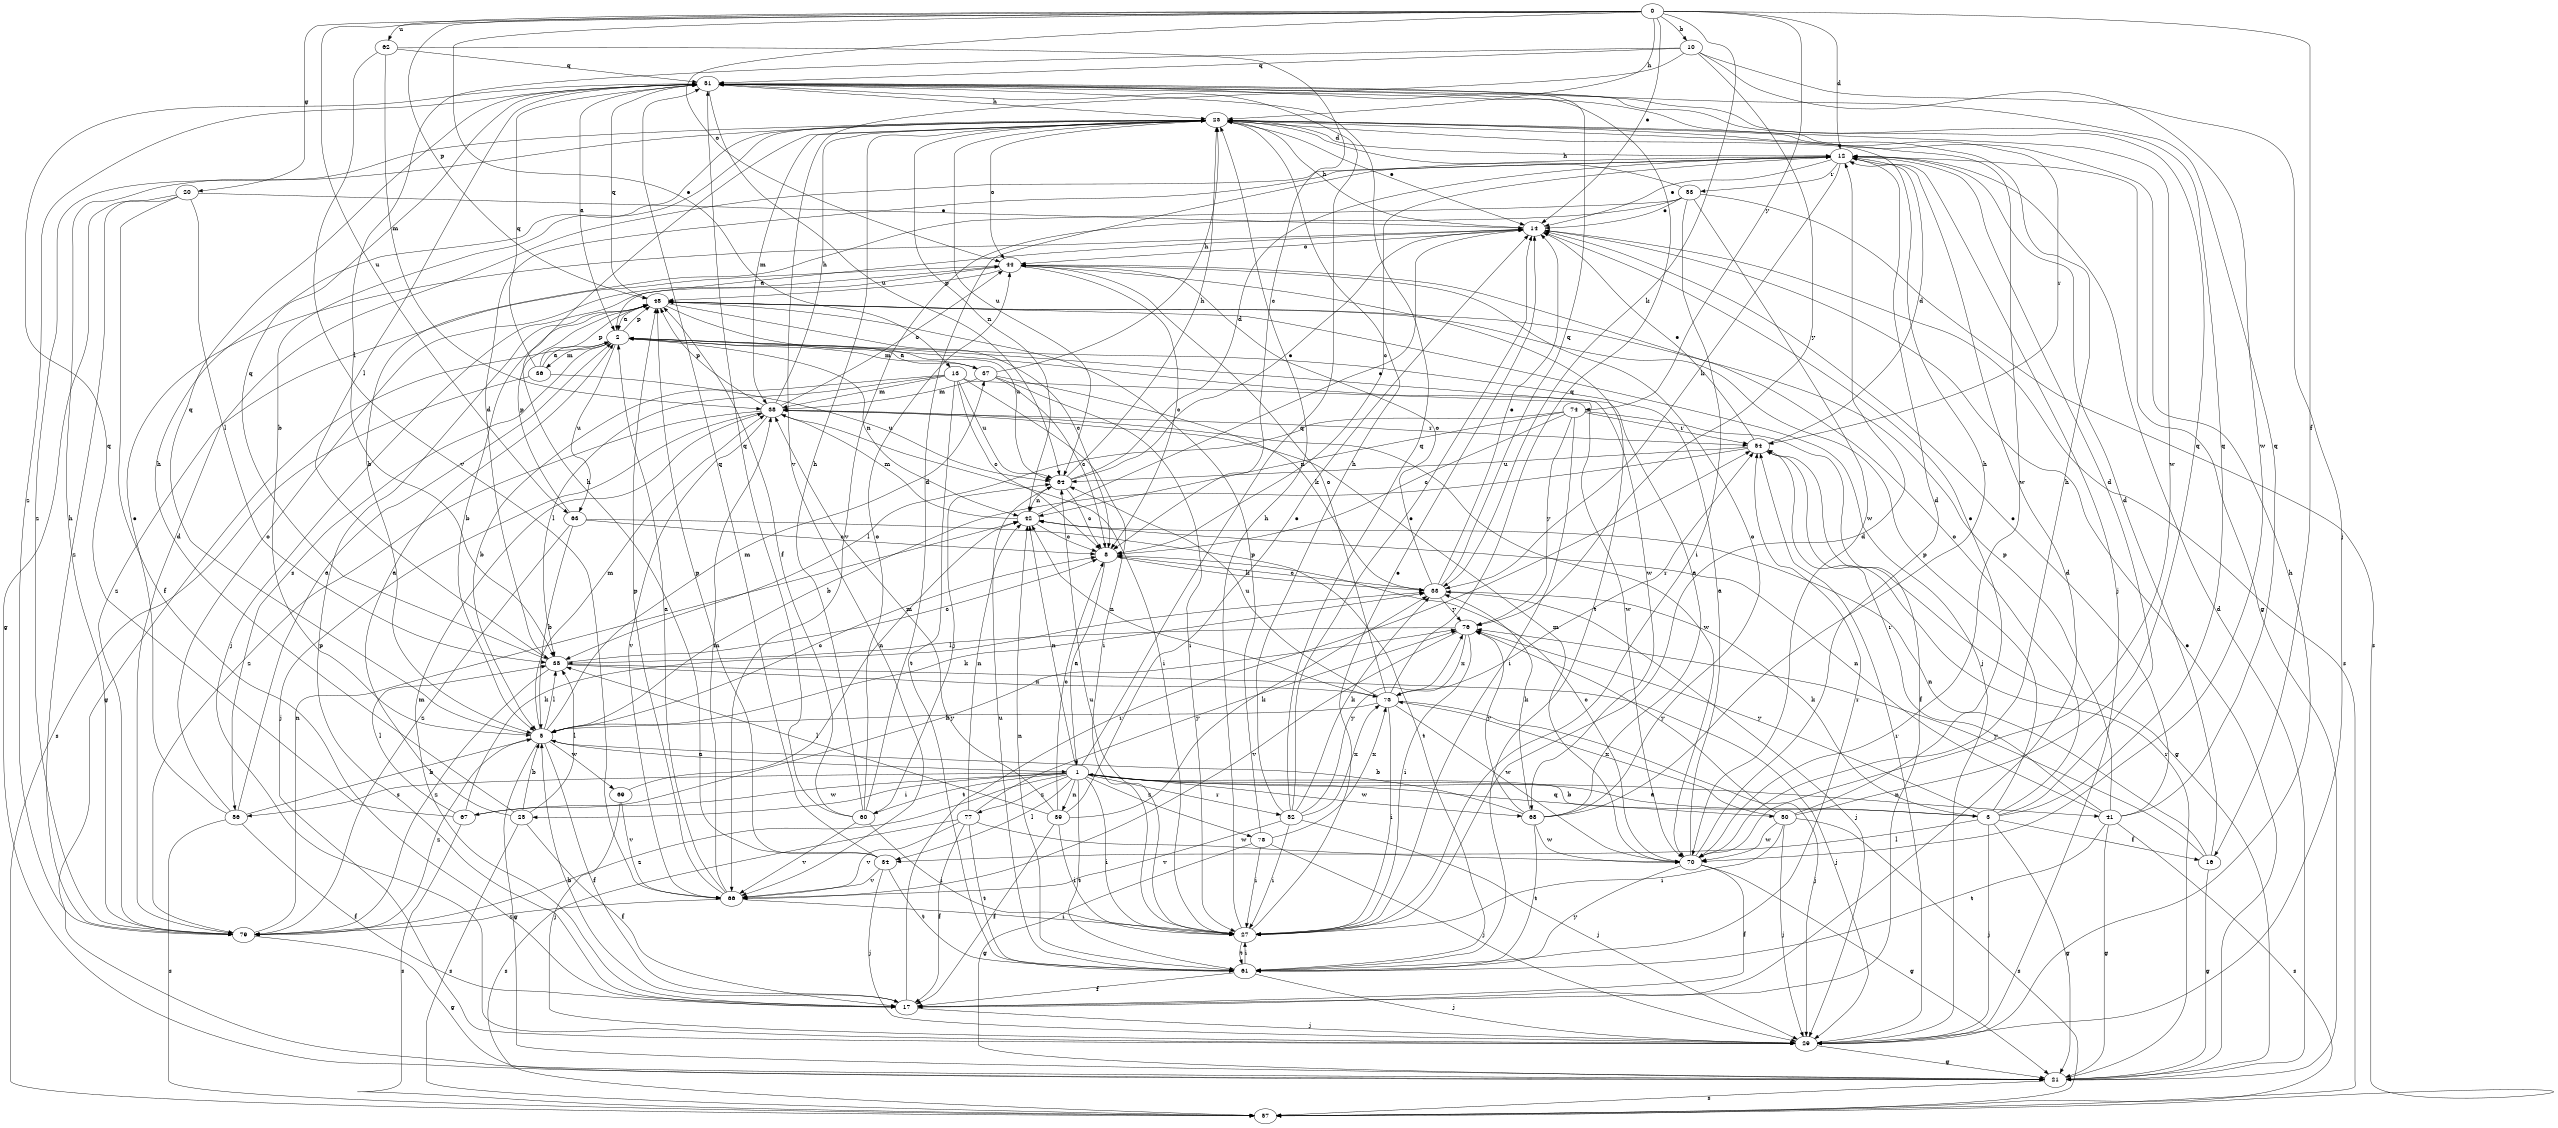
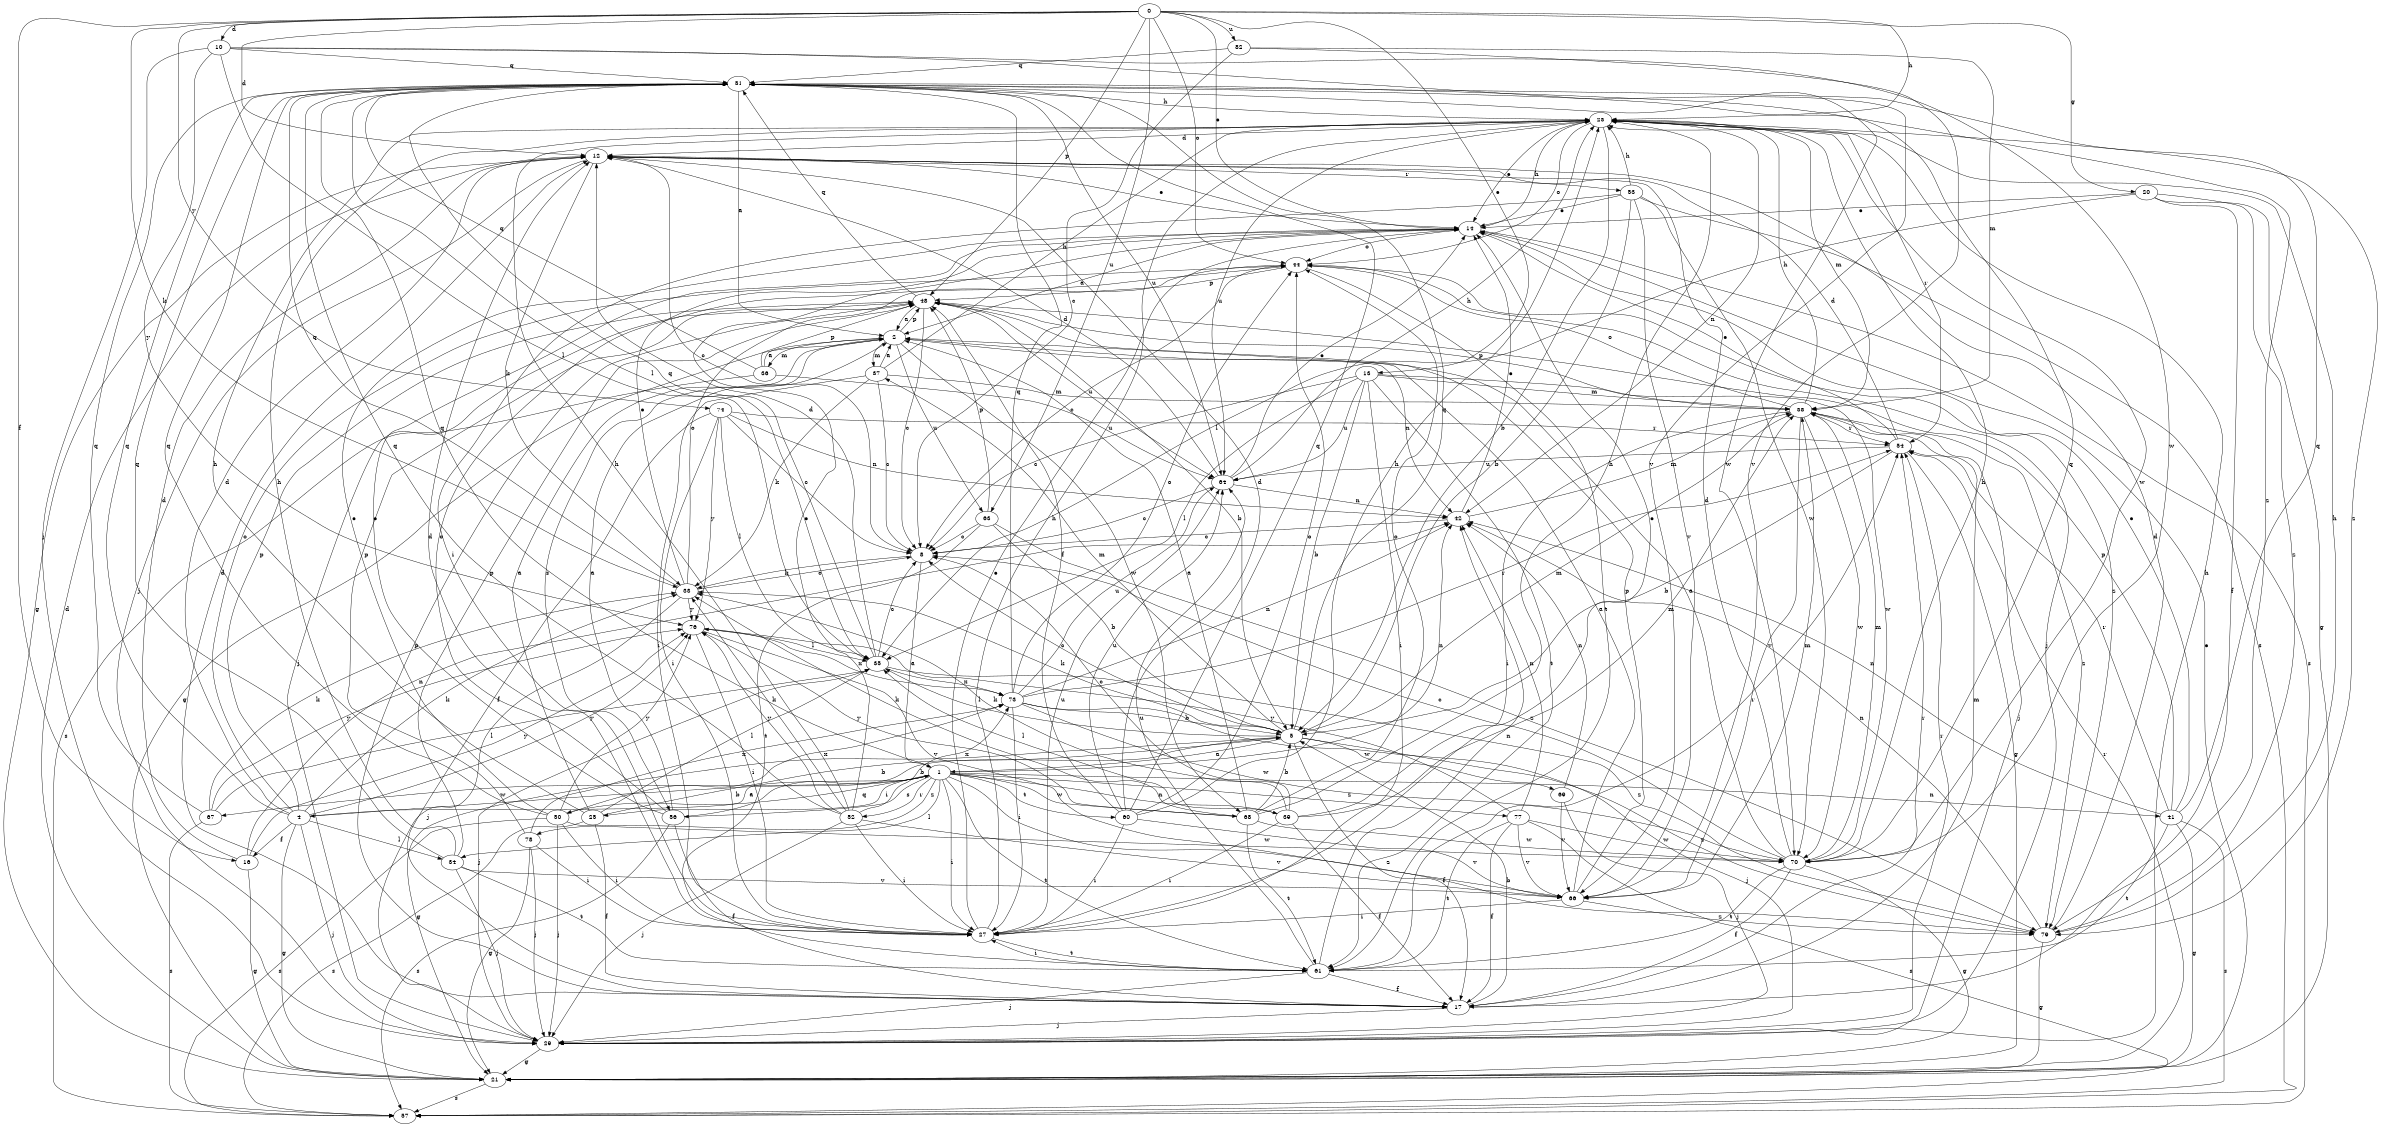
(1682, 29) -> (234, 29)
(386, 48) -> (1239, 48)
none -> (1717, 109)
(954, 646) -> (1115, 646)
(1988, 818) -> (299, 818)
(1576, 917) -> (1731, 917)
